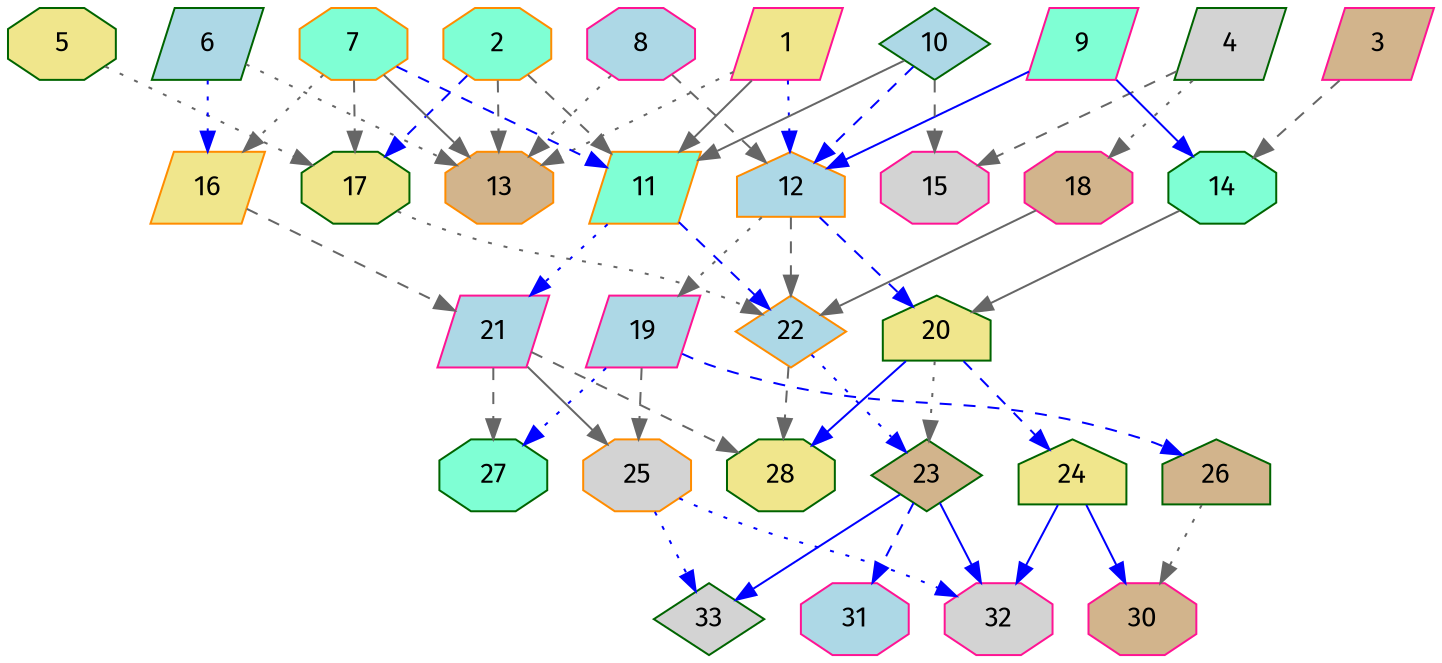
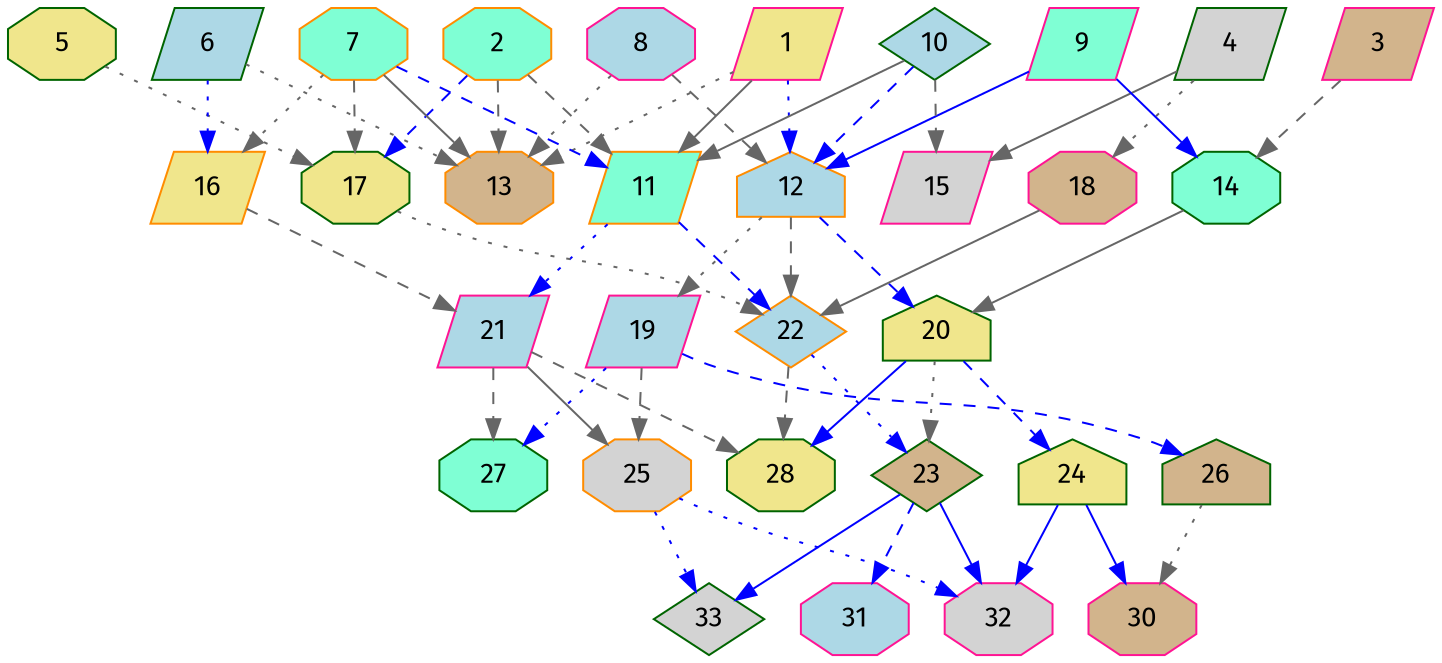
(1087, 114) -> (1093, 111)
(935, 188) -> (937, 188)
